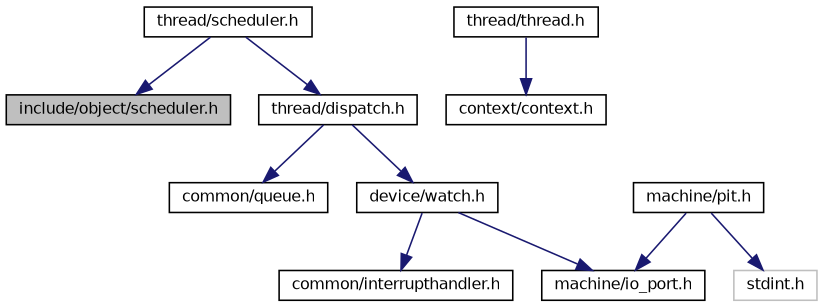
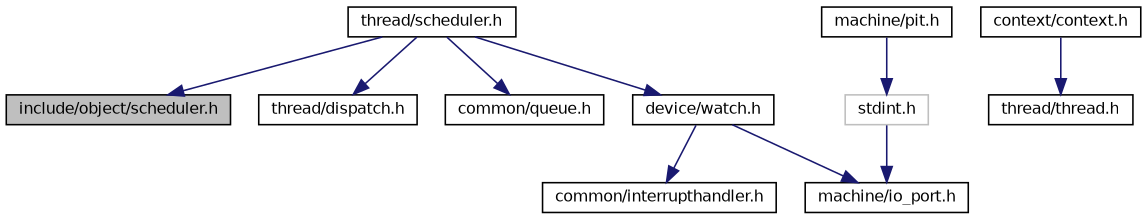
(526, 58) -> (1061, 58)
(299, 148) -> (472, 60)
(377, 148) -> (560, 64)
(666, 236) -> (887, 146)
